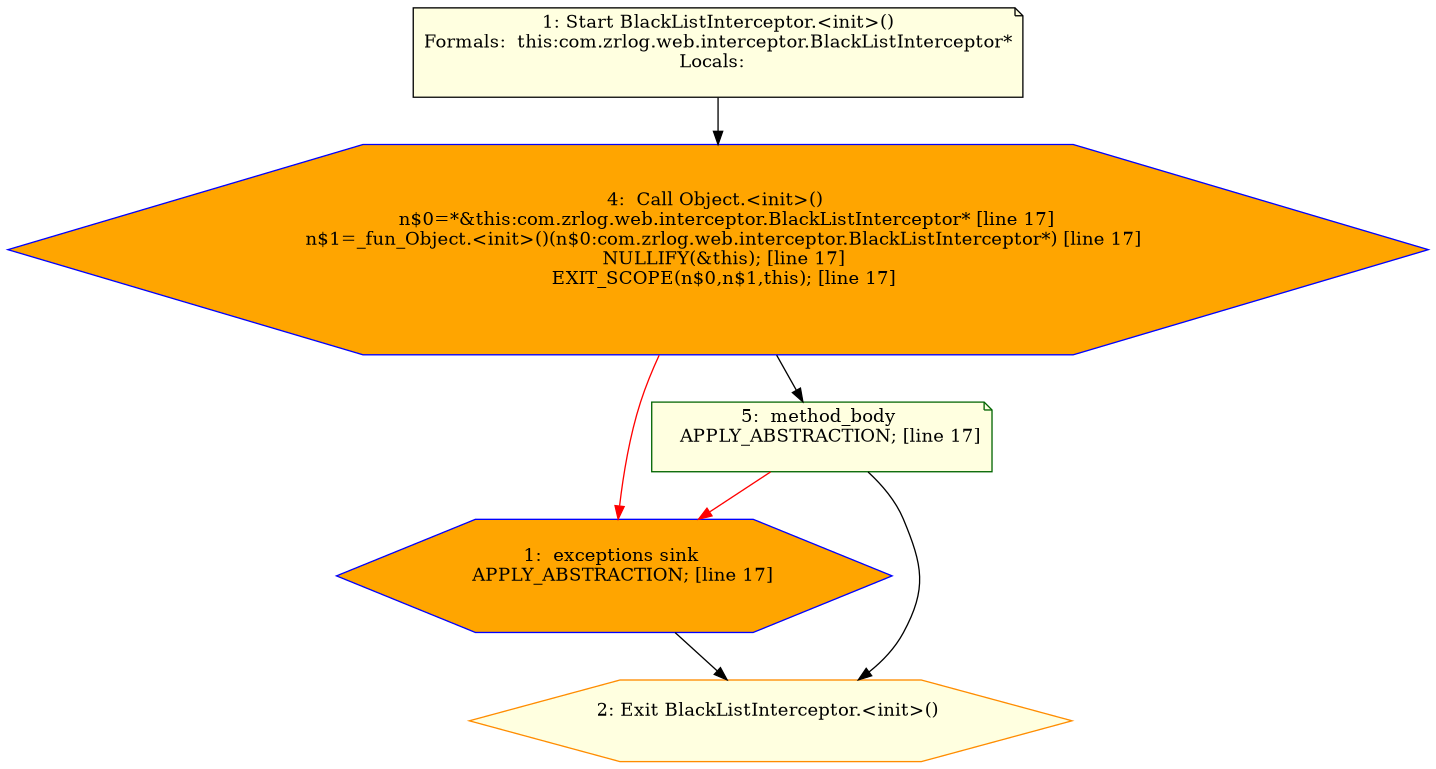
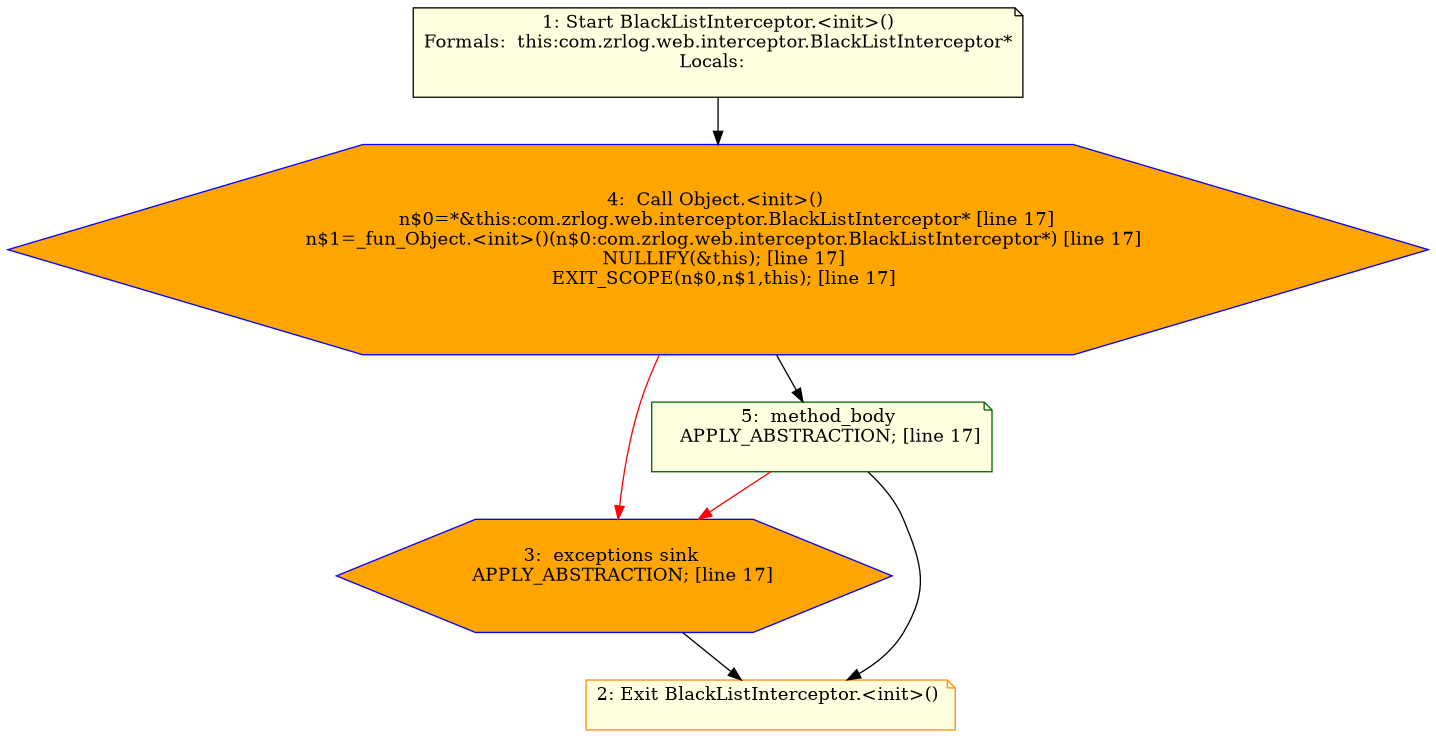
(614, 576) -> (614, 576)
(771, 721) -> (771, 705)
